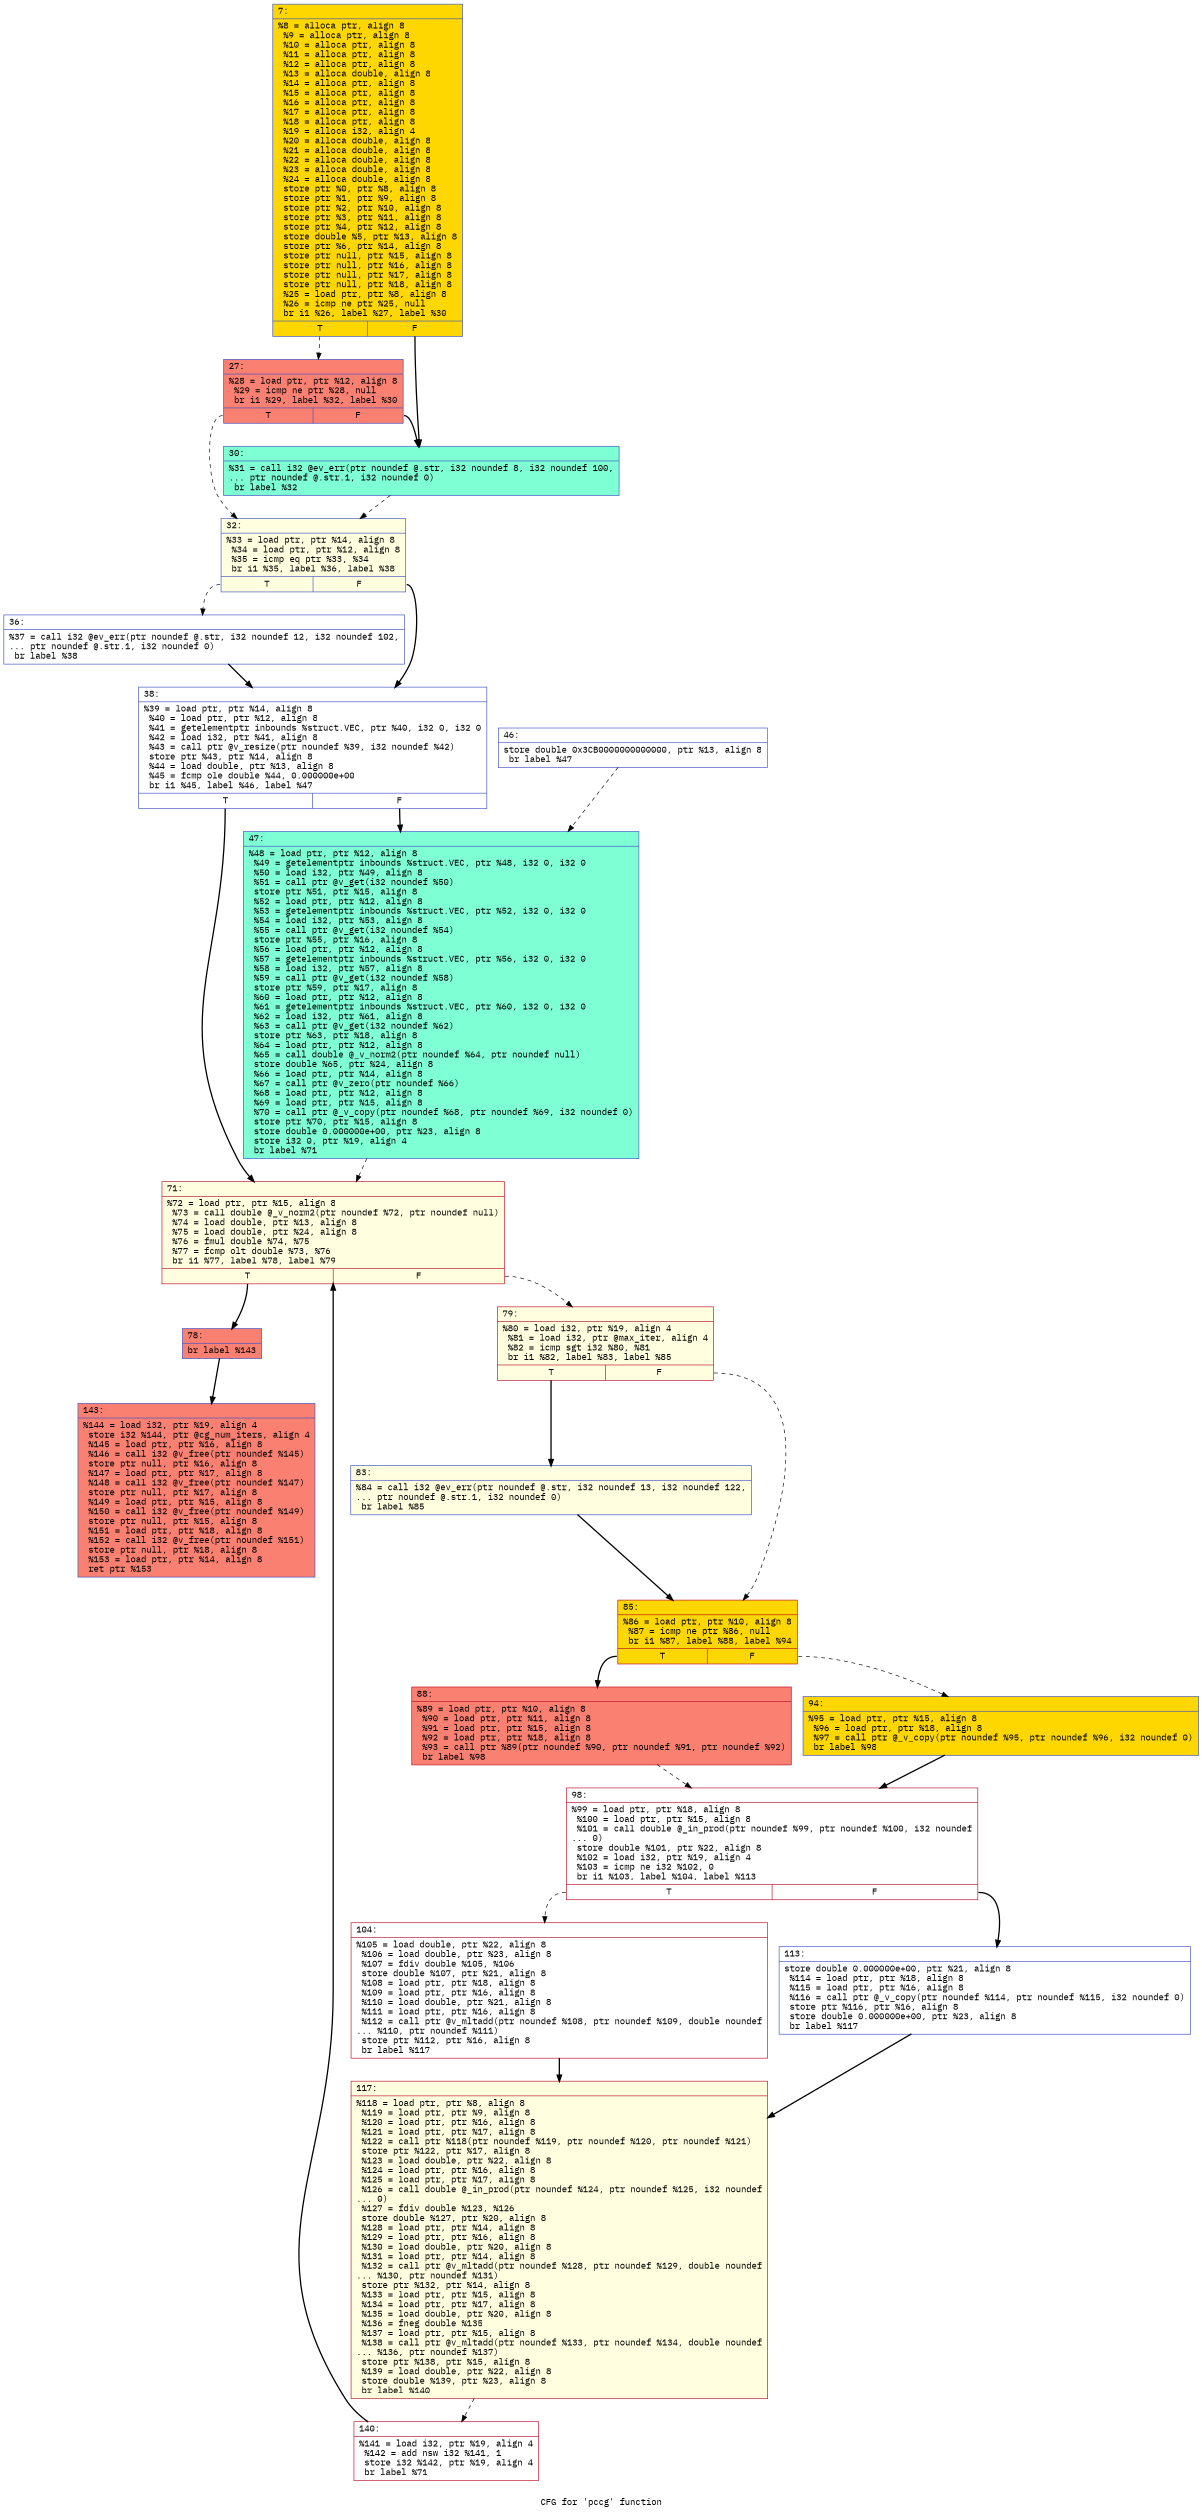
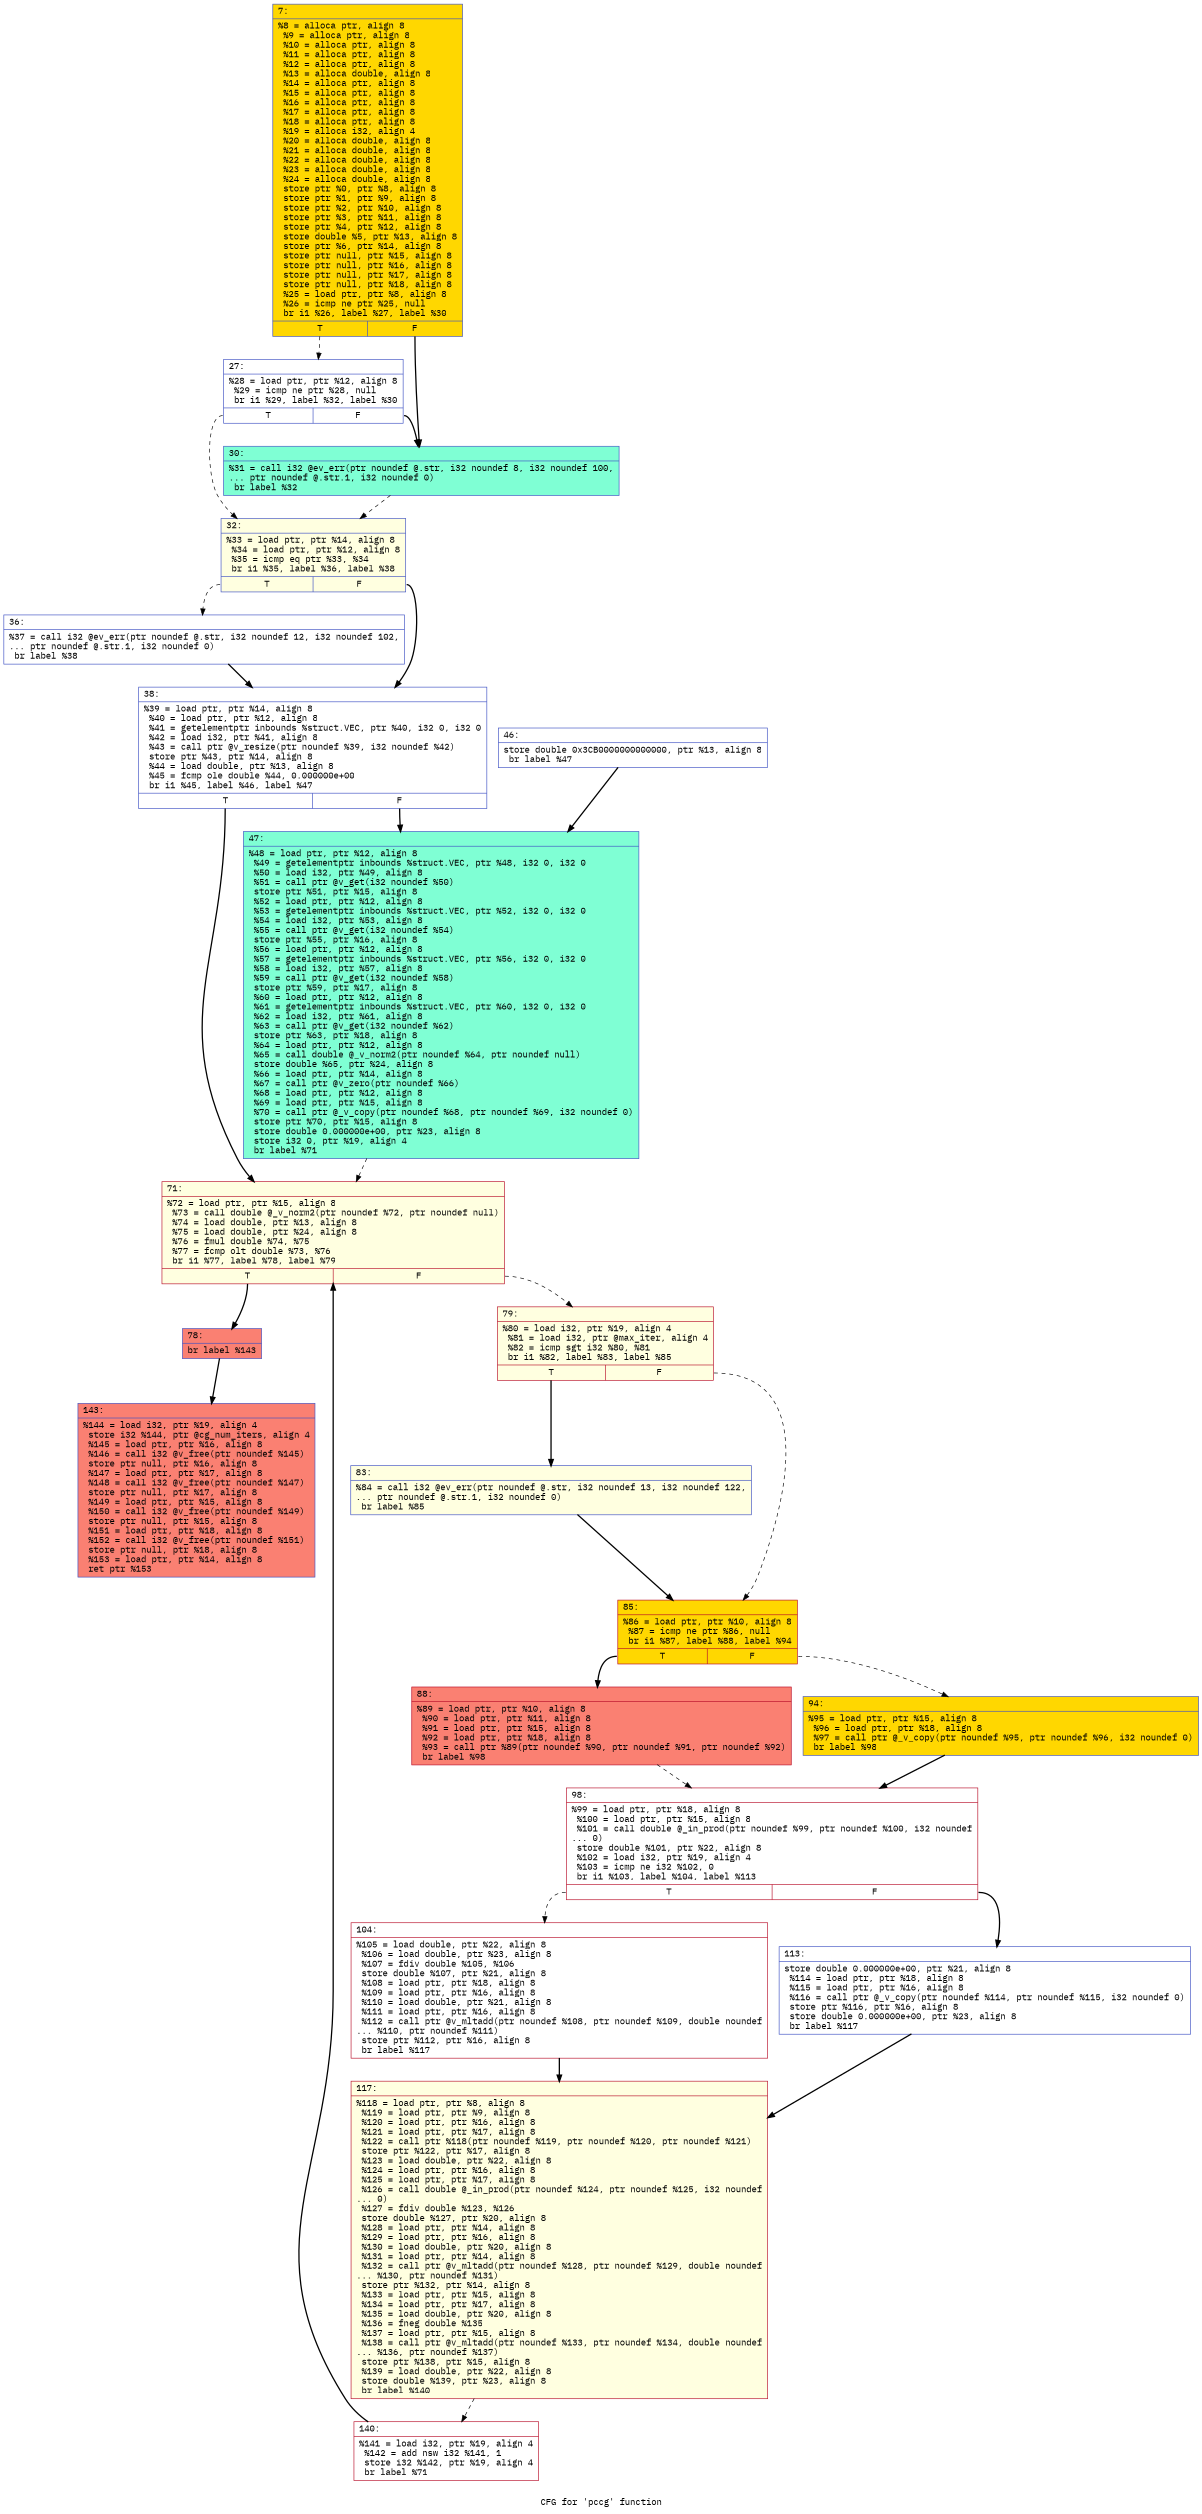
(313, 391) -> (313, 391)
(595, 797) -> (595, 797)
